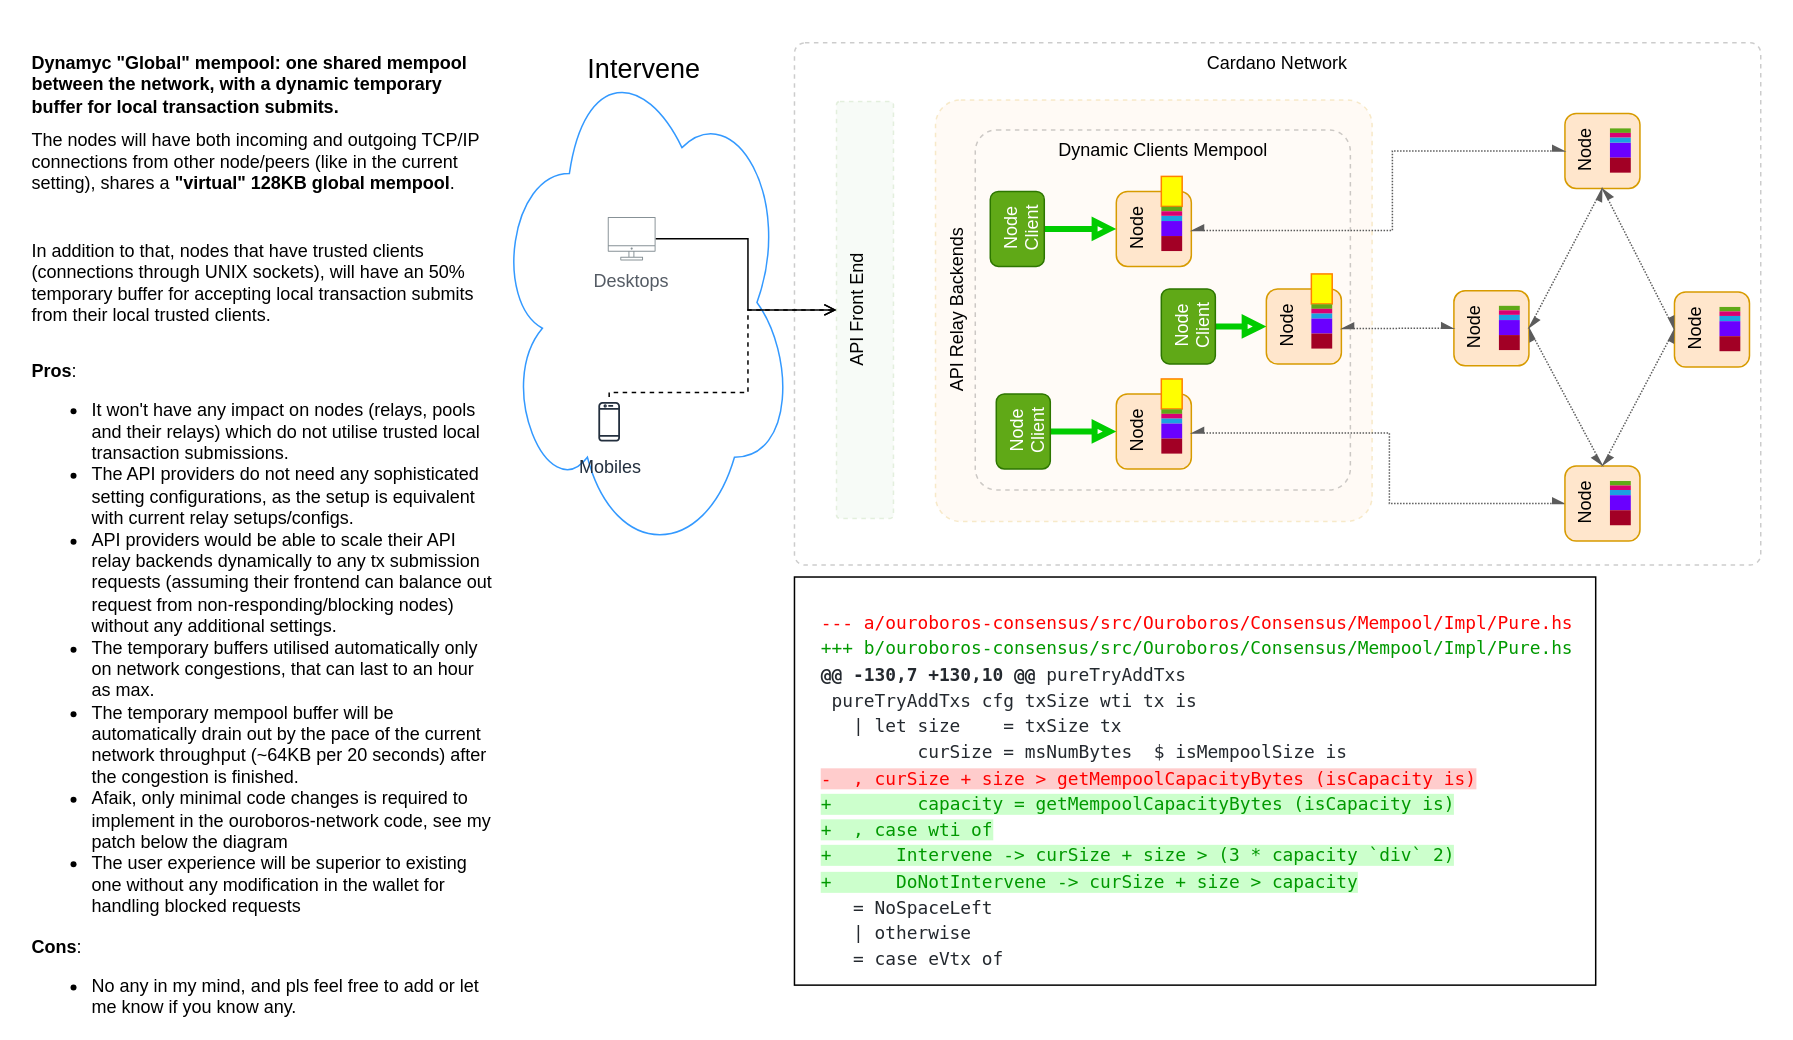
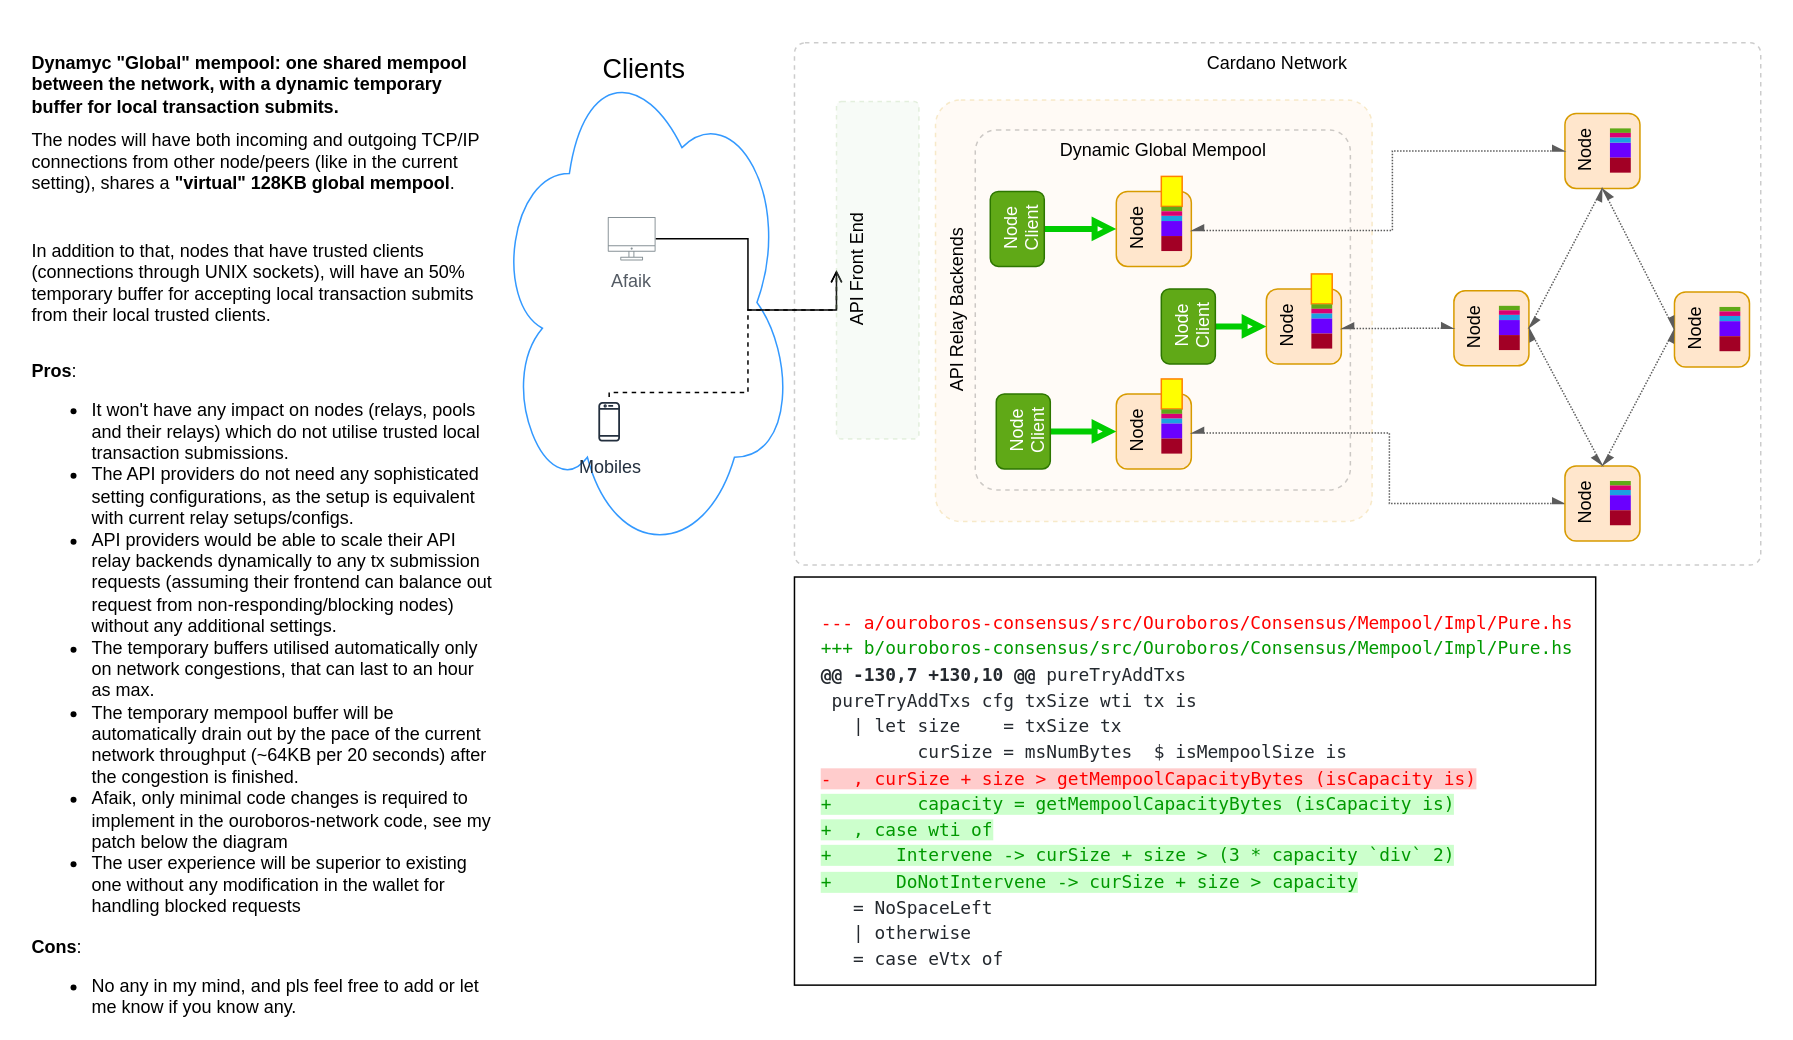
(644, 71) -> (644, 71)
(1163, 151) -> (1163, 151)
(632, 282) -> (632, 282)
(865, 310) -> (878, 270)
